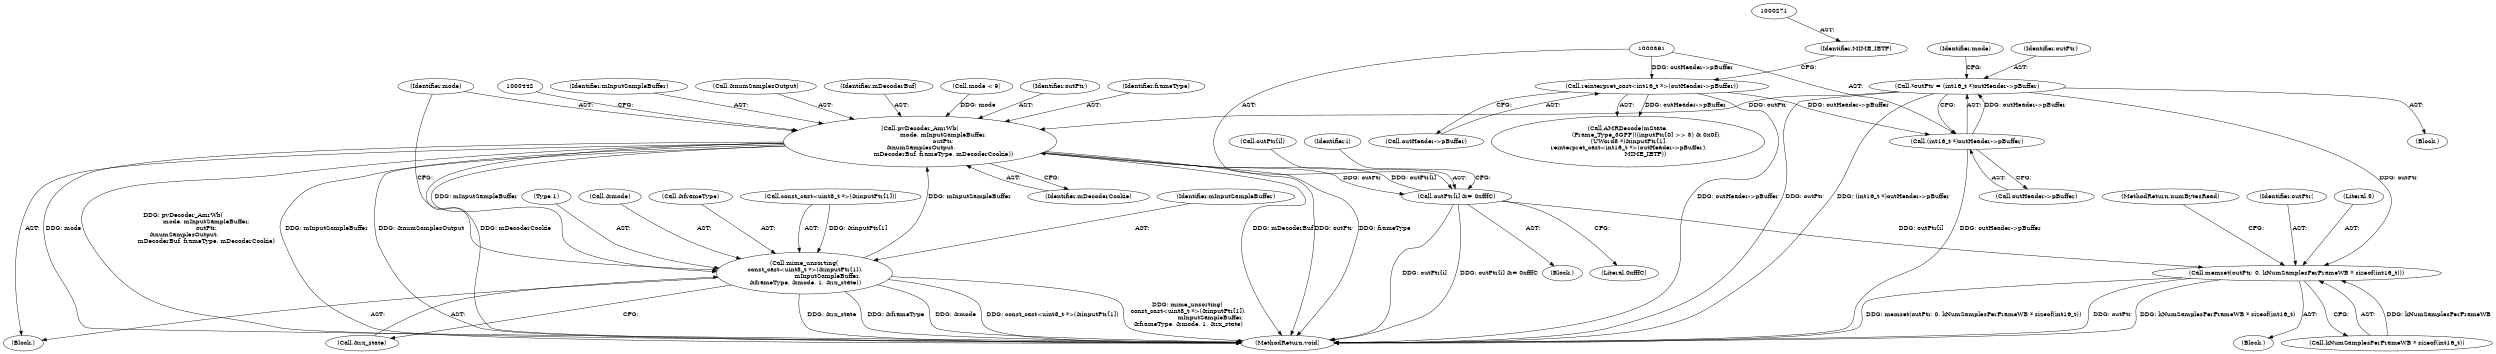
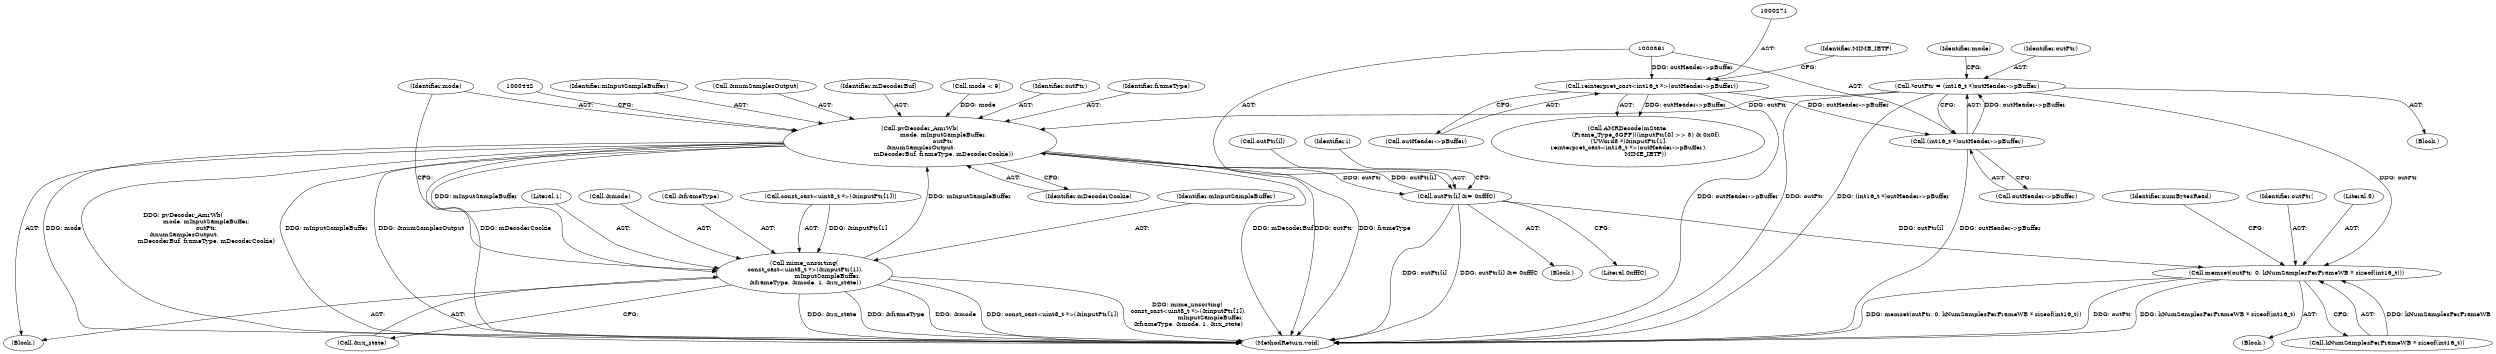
(1812, 29) -> (1749, 58)
(546, 197) -> (546, 197)
(2171, 197) -> (2171, 197)
